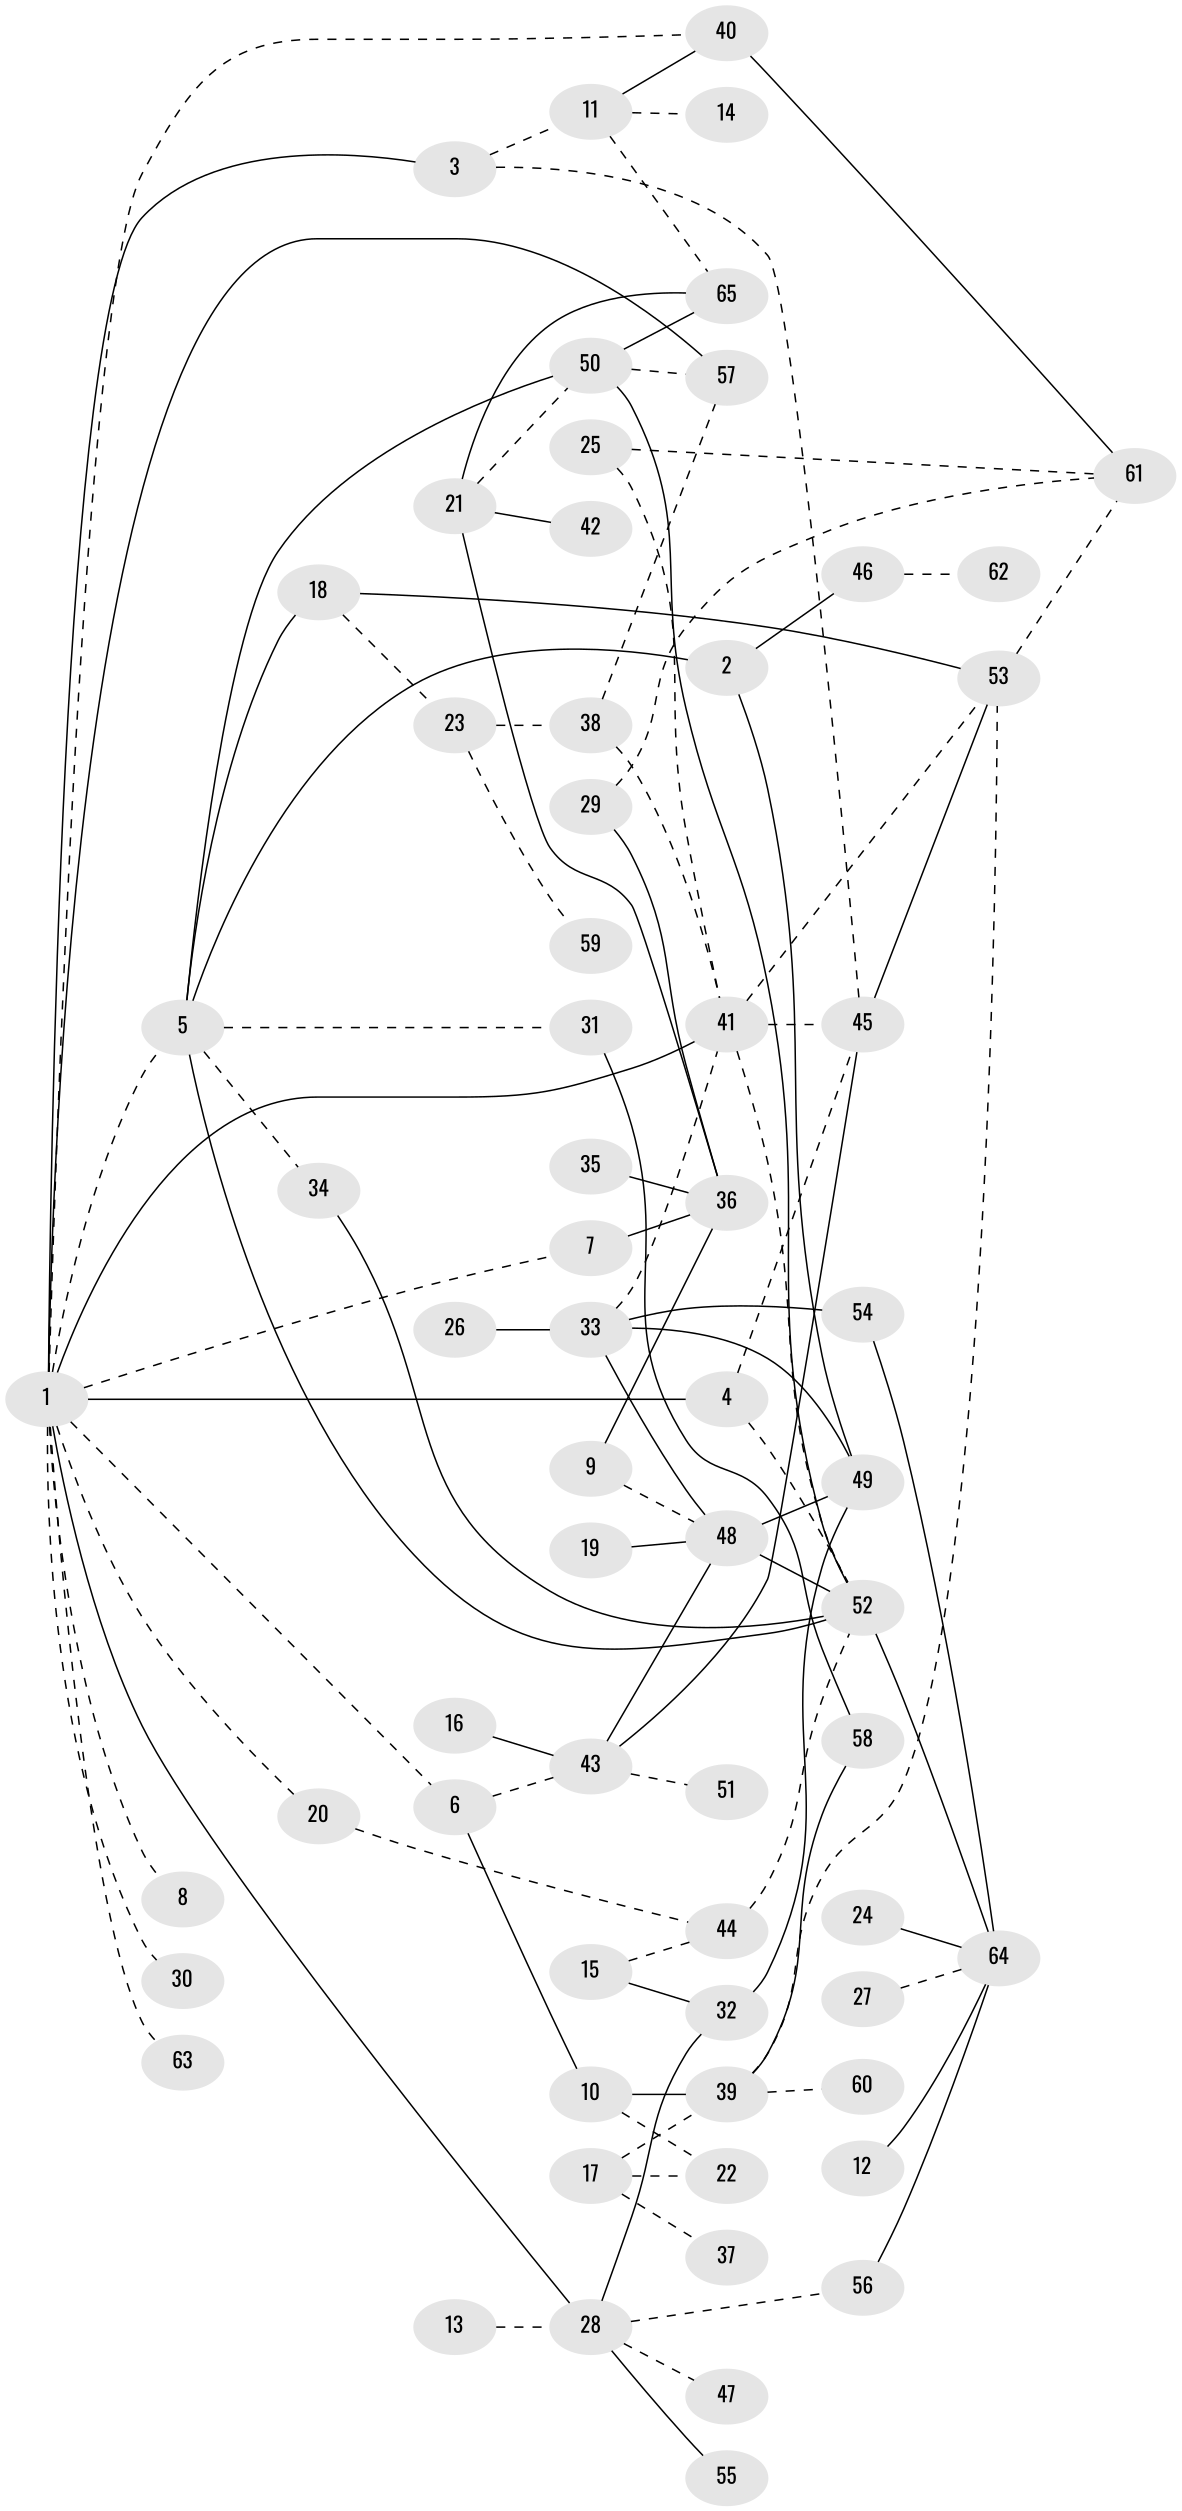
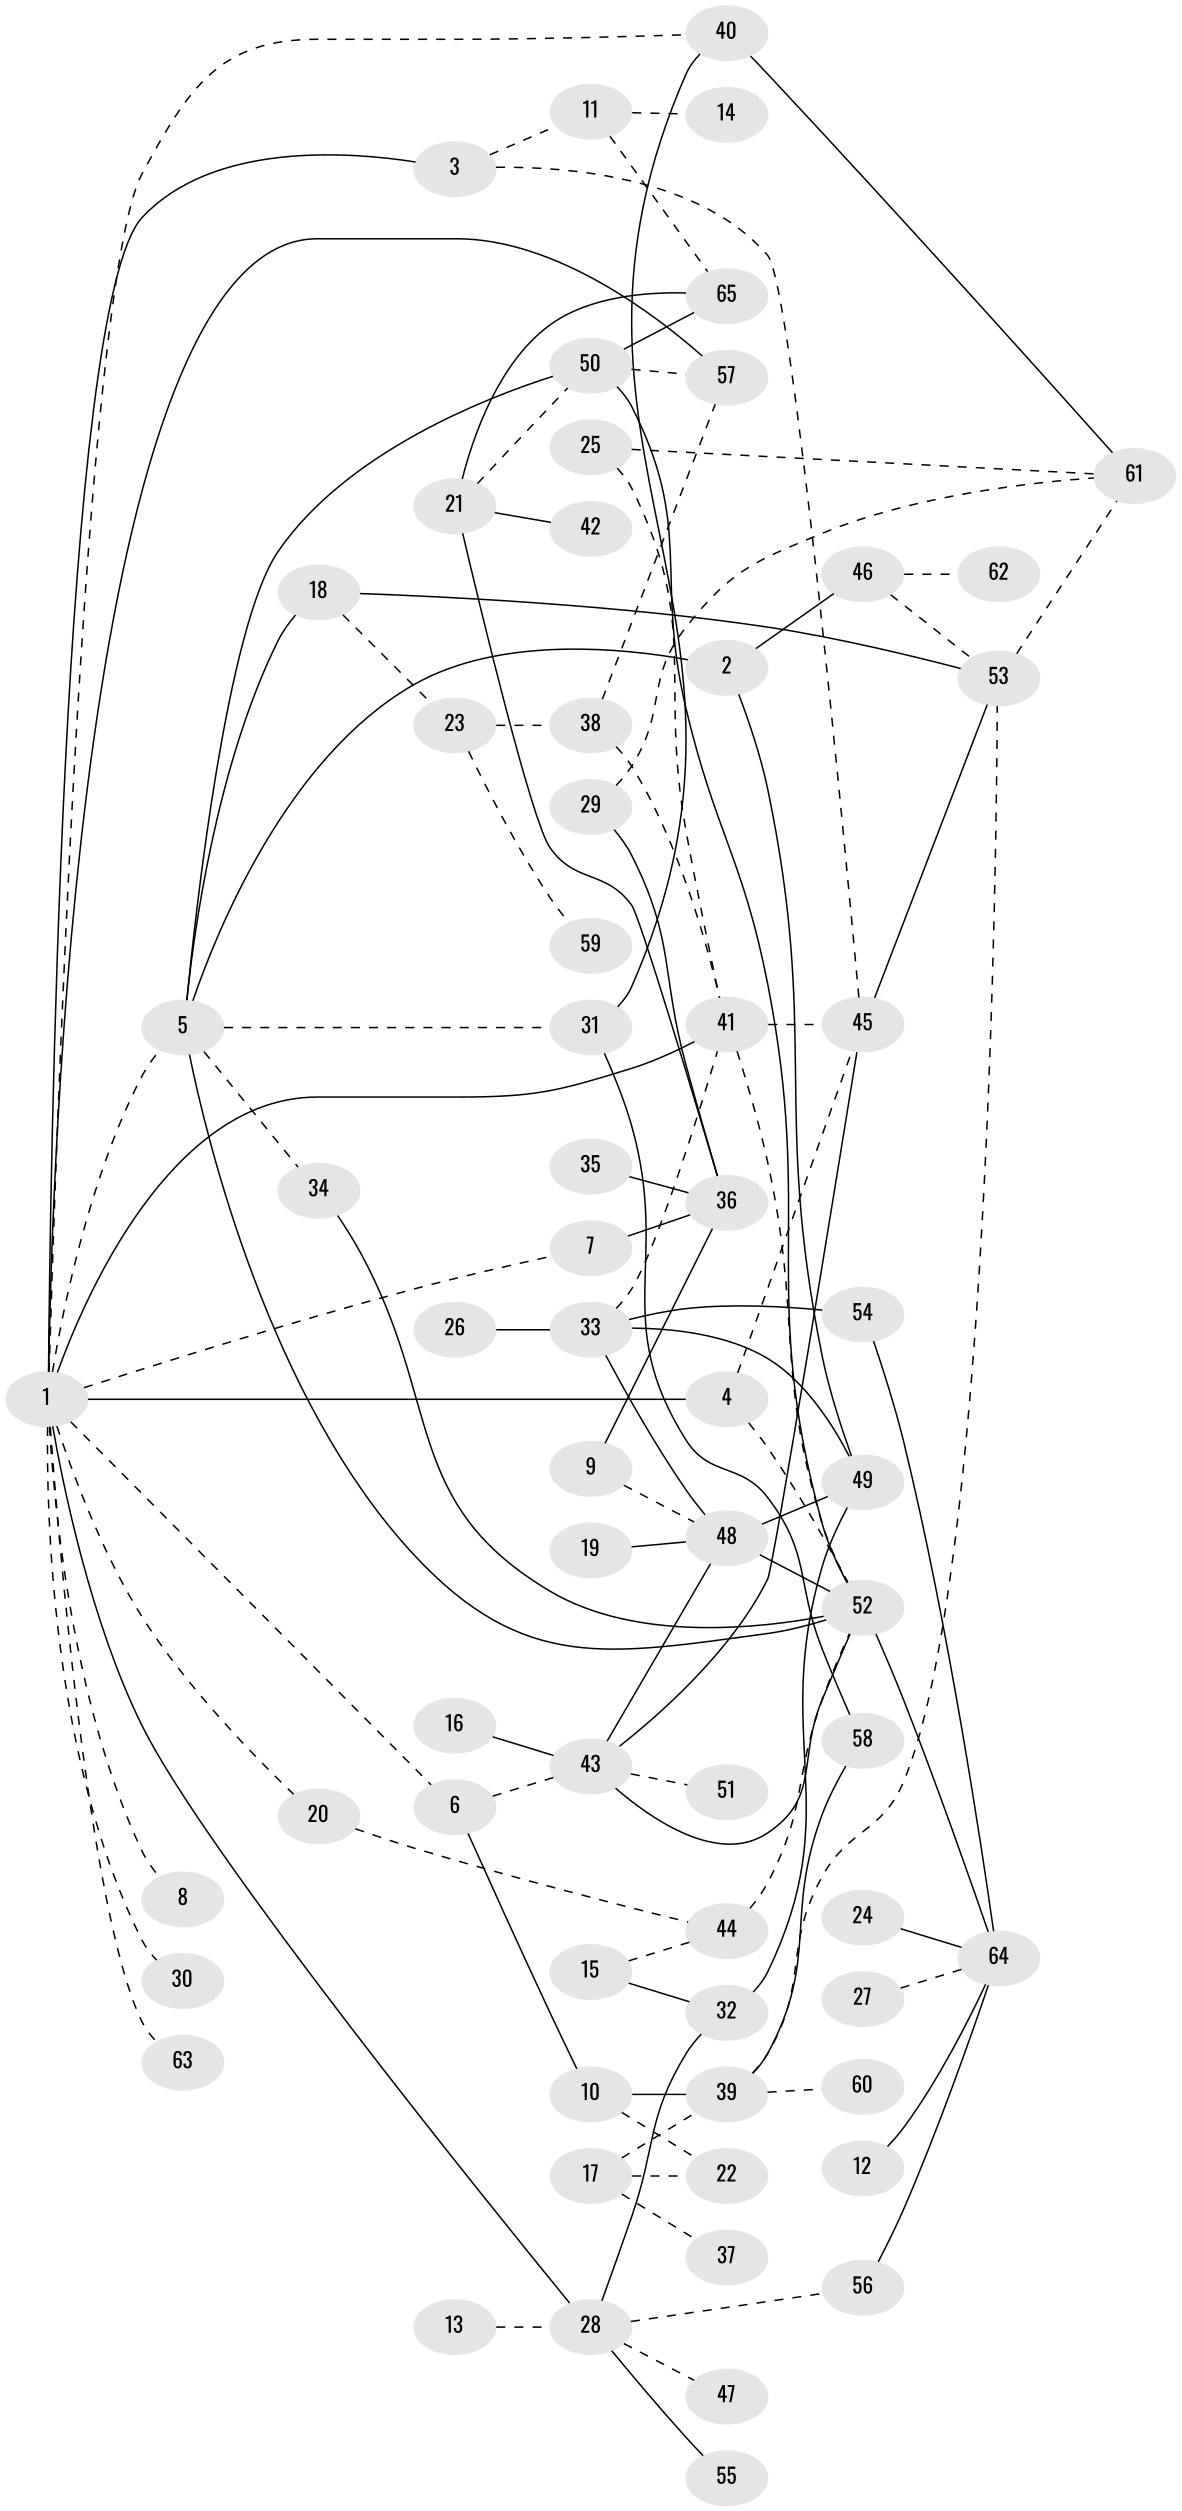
(659, 73) -> (654, 506)
(863, 852) -> (931, 626)
none -> (780, 1823)
